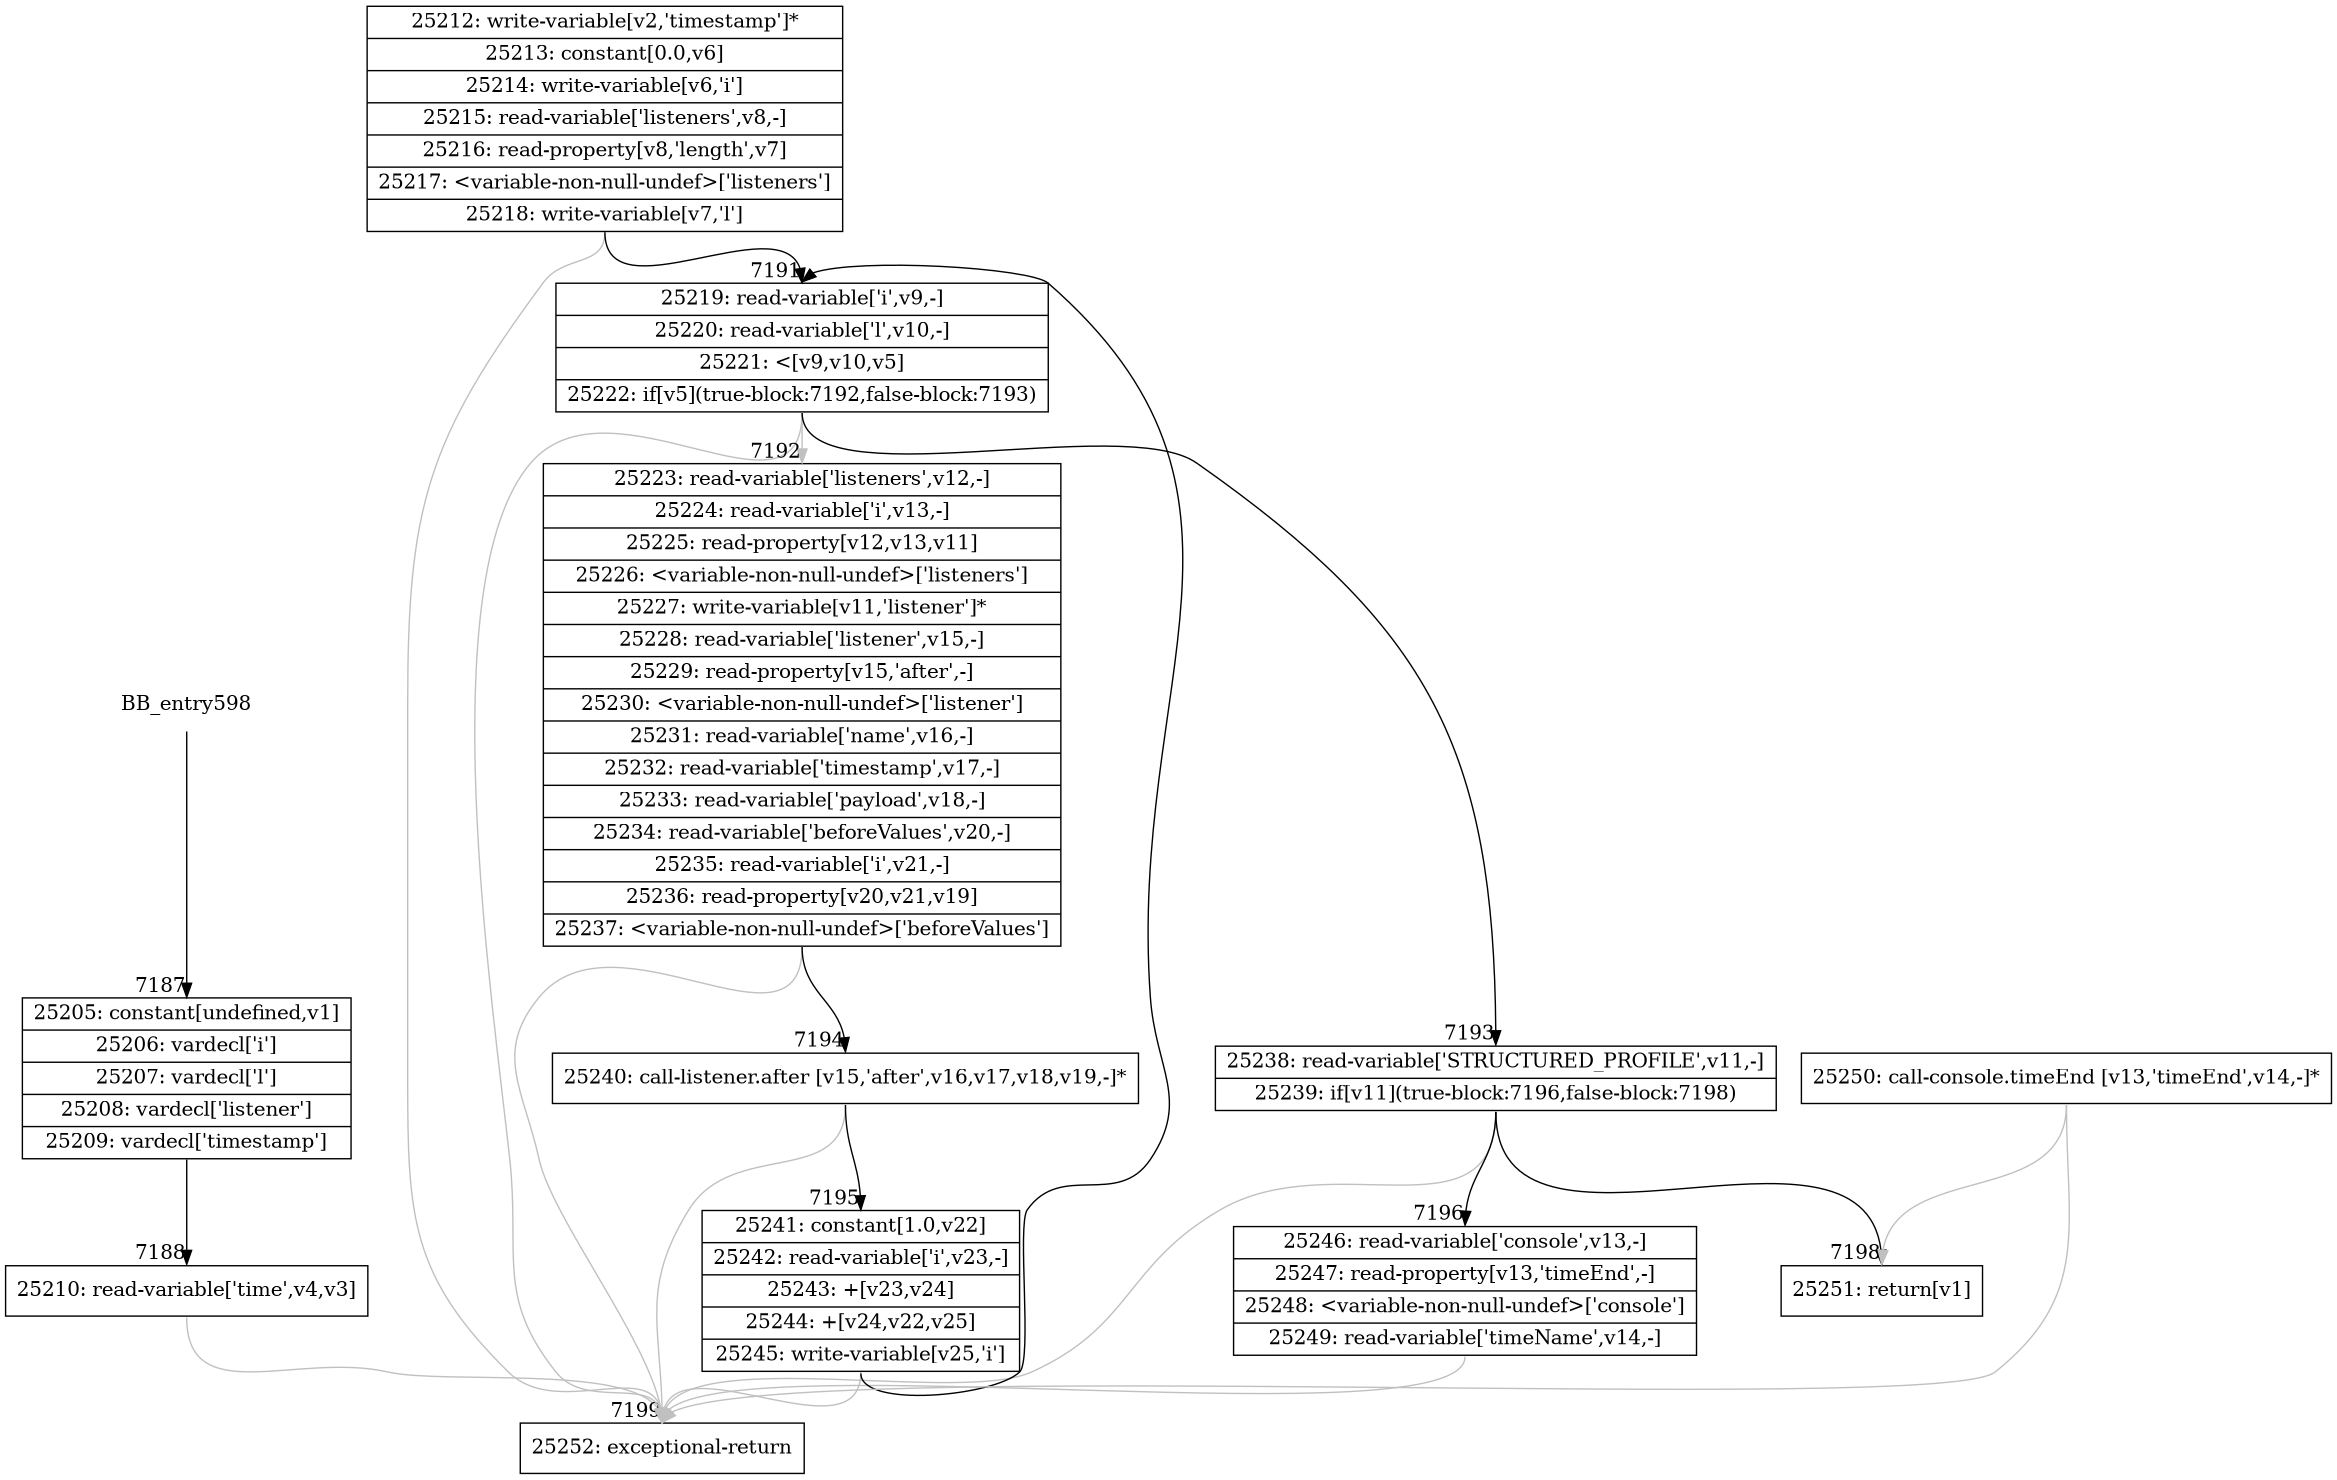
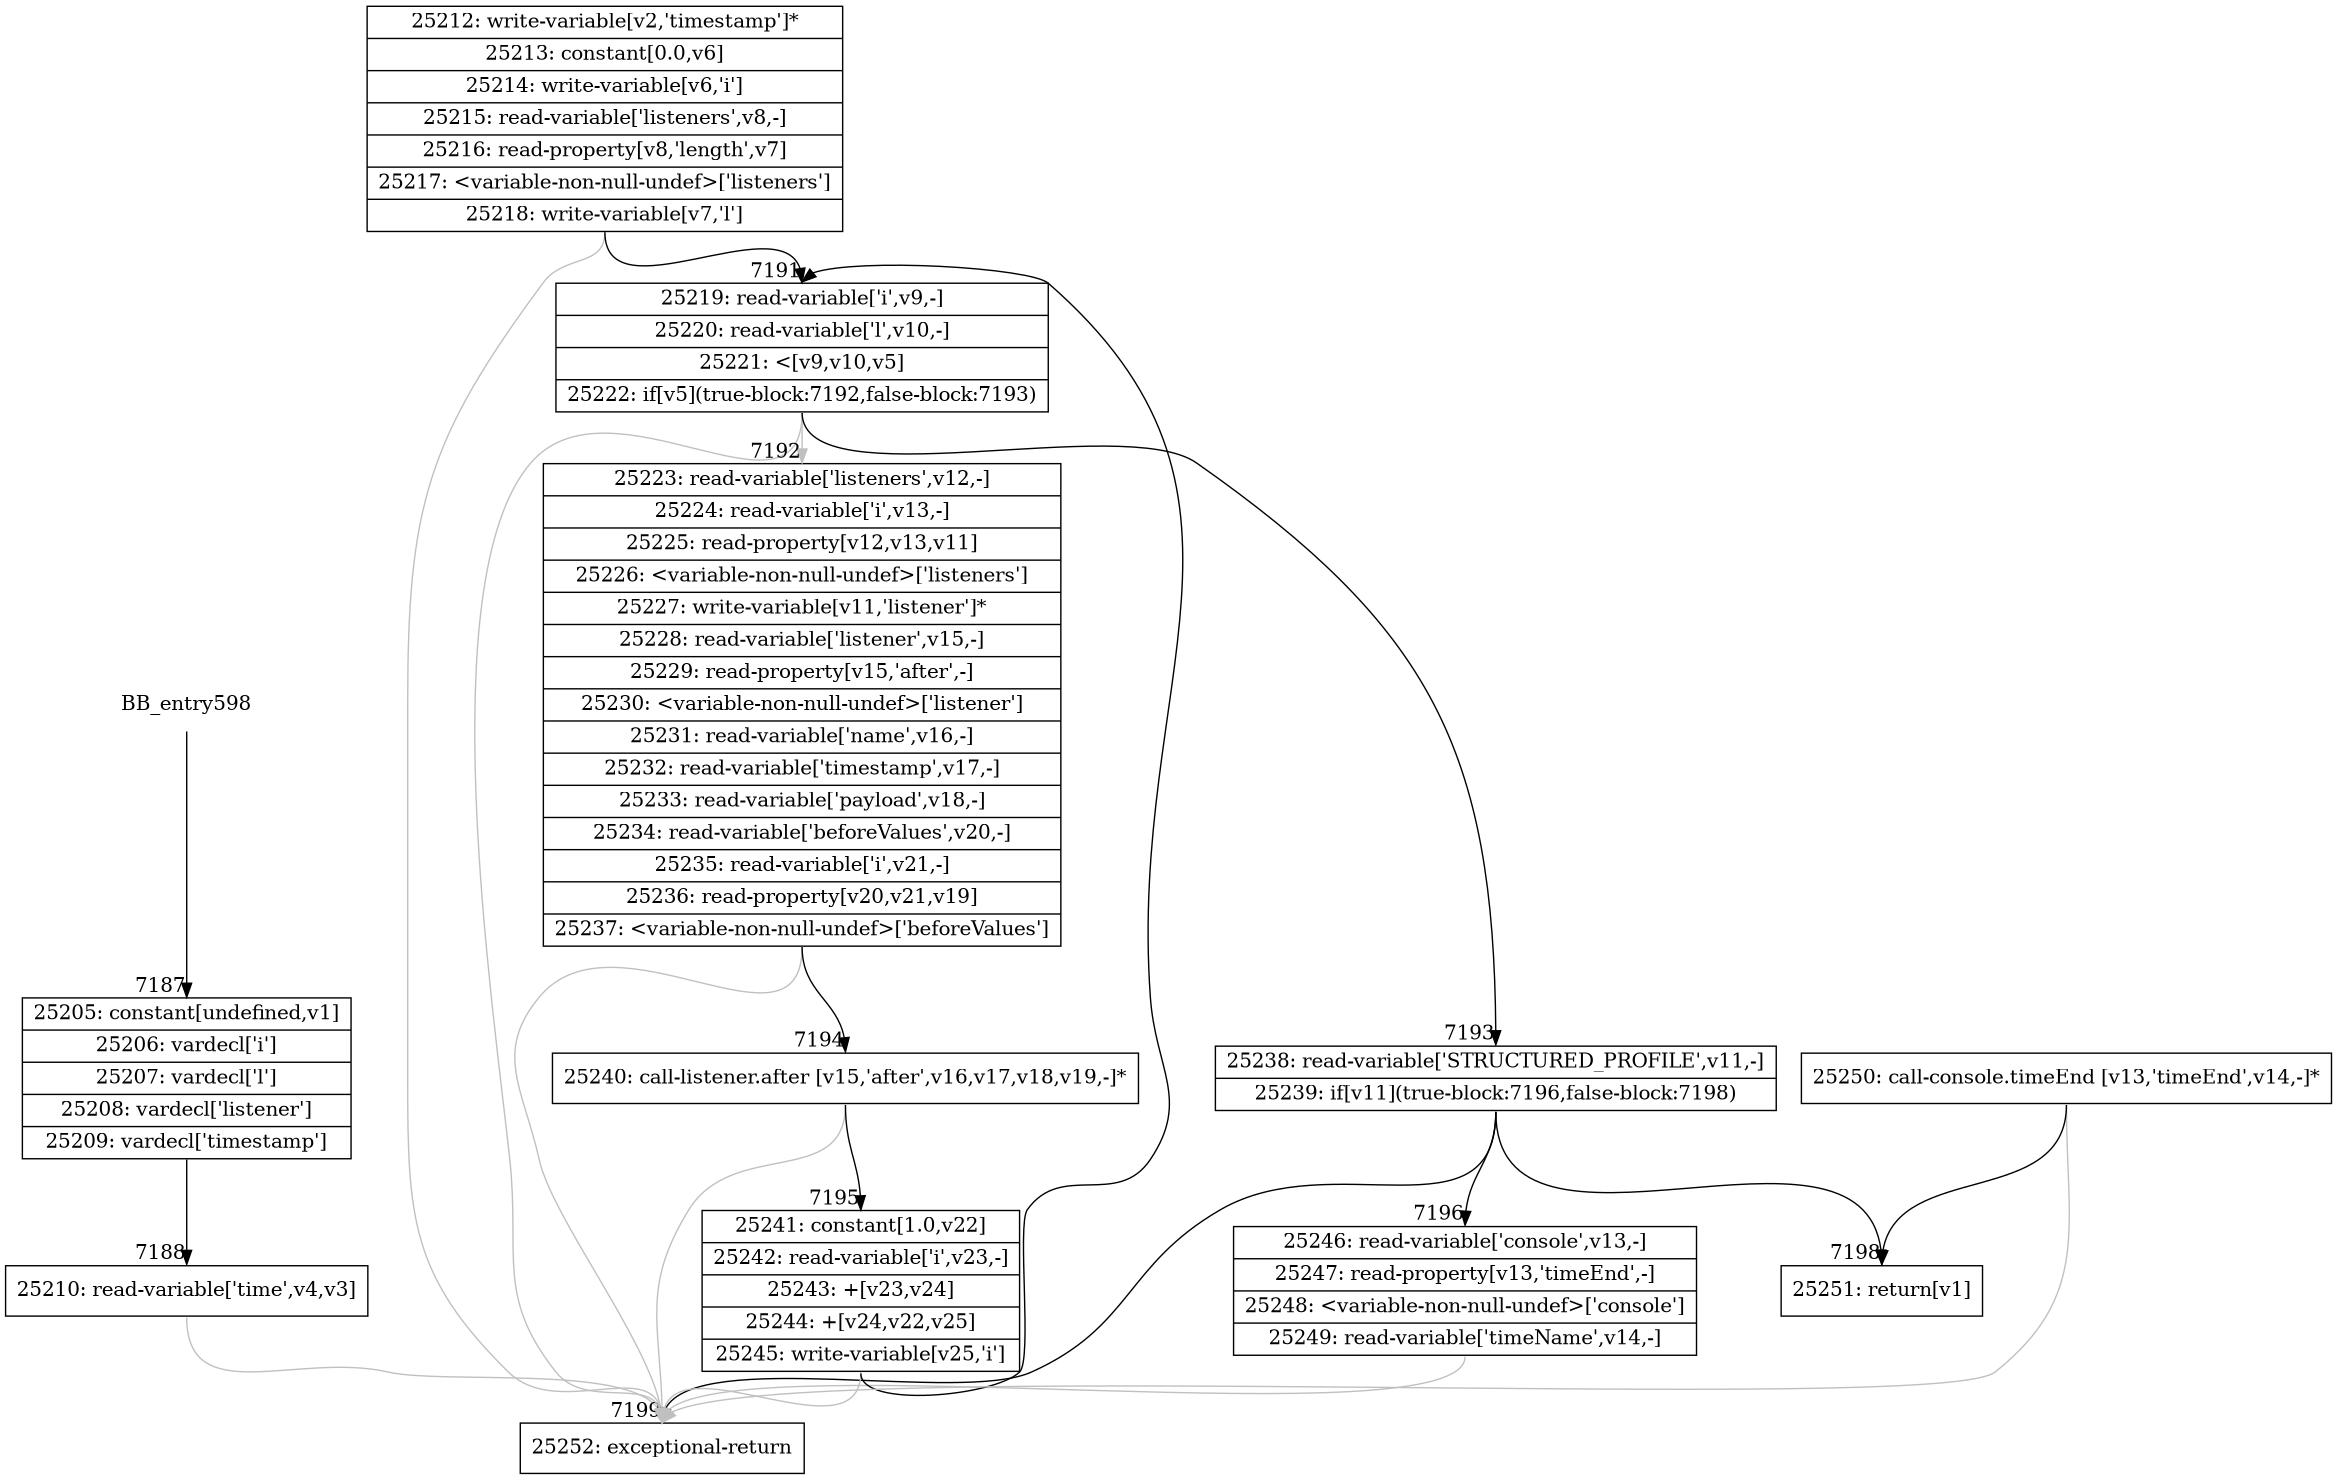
(1981, 1183) -> (1981, 1183)
(1112, 1314) -> (1112, 1314)
